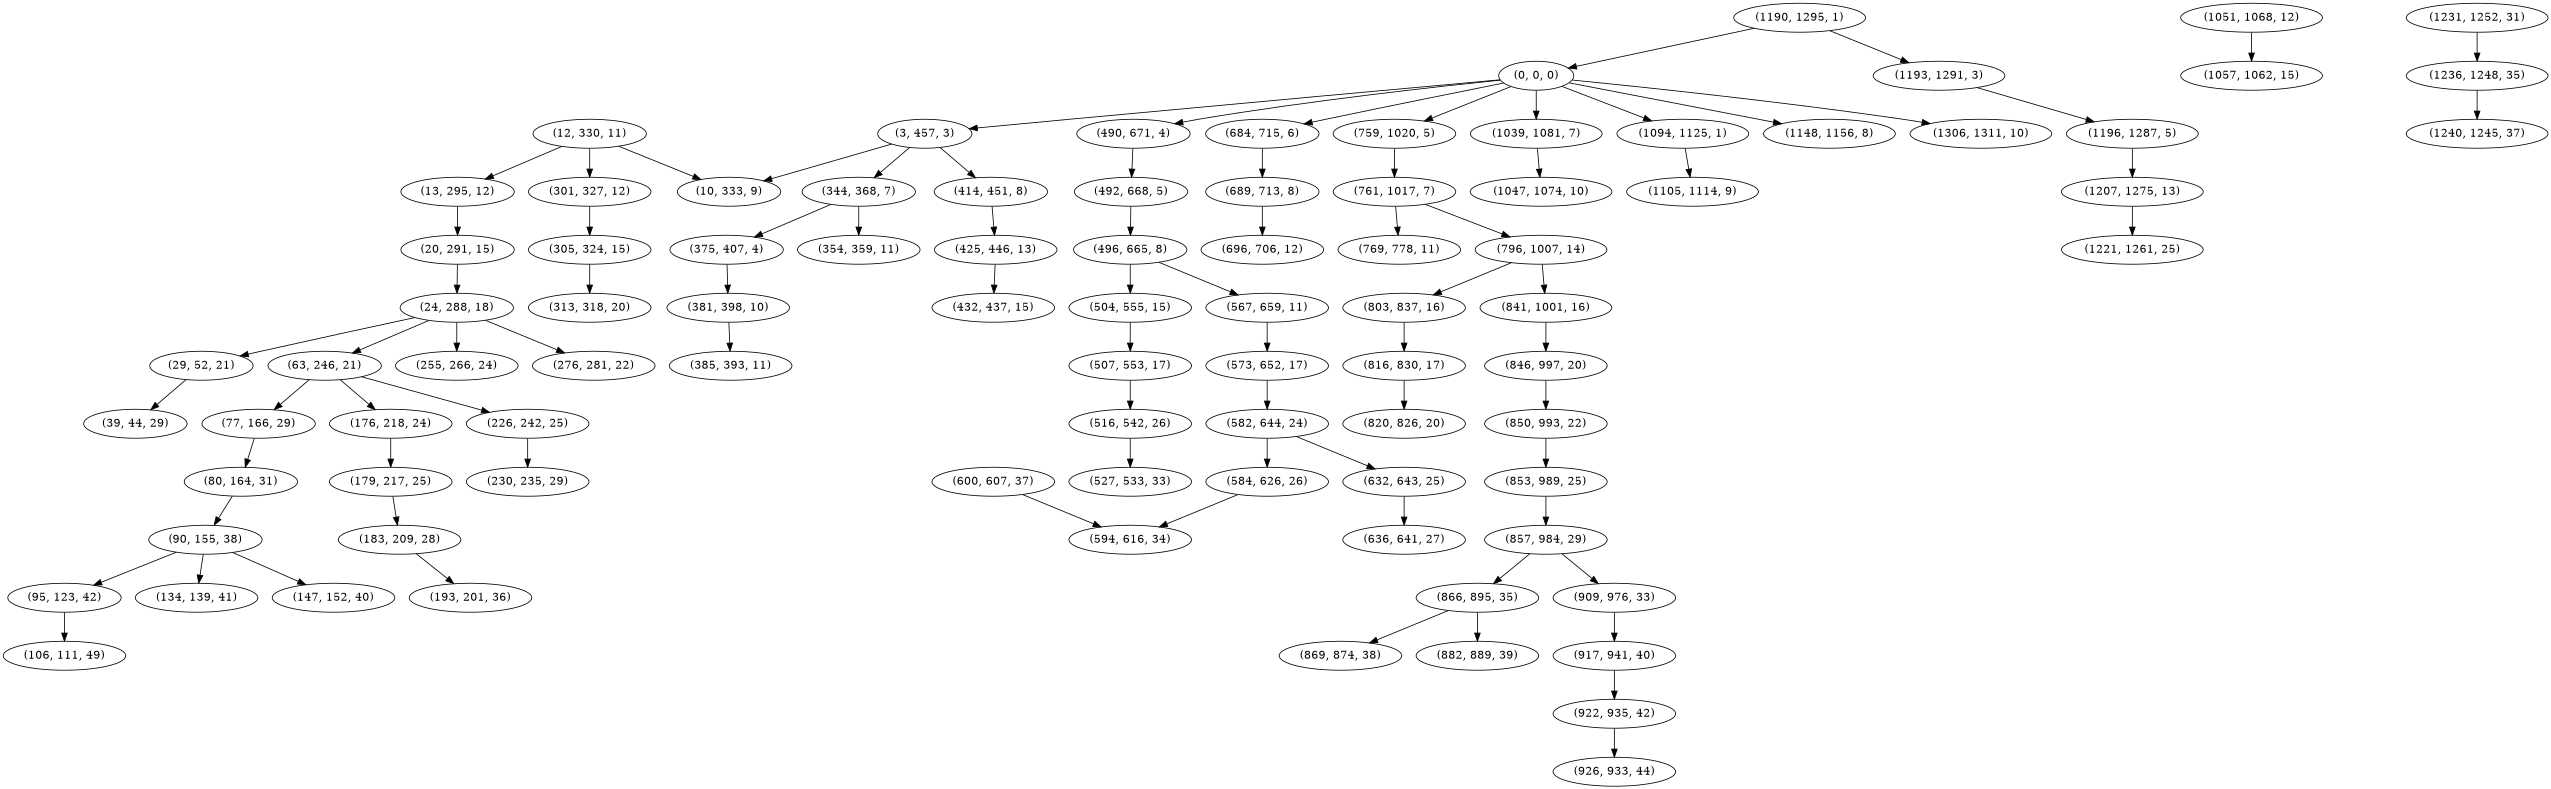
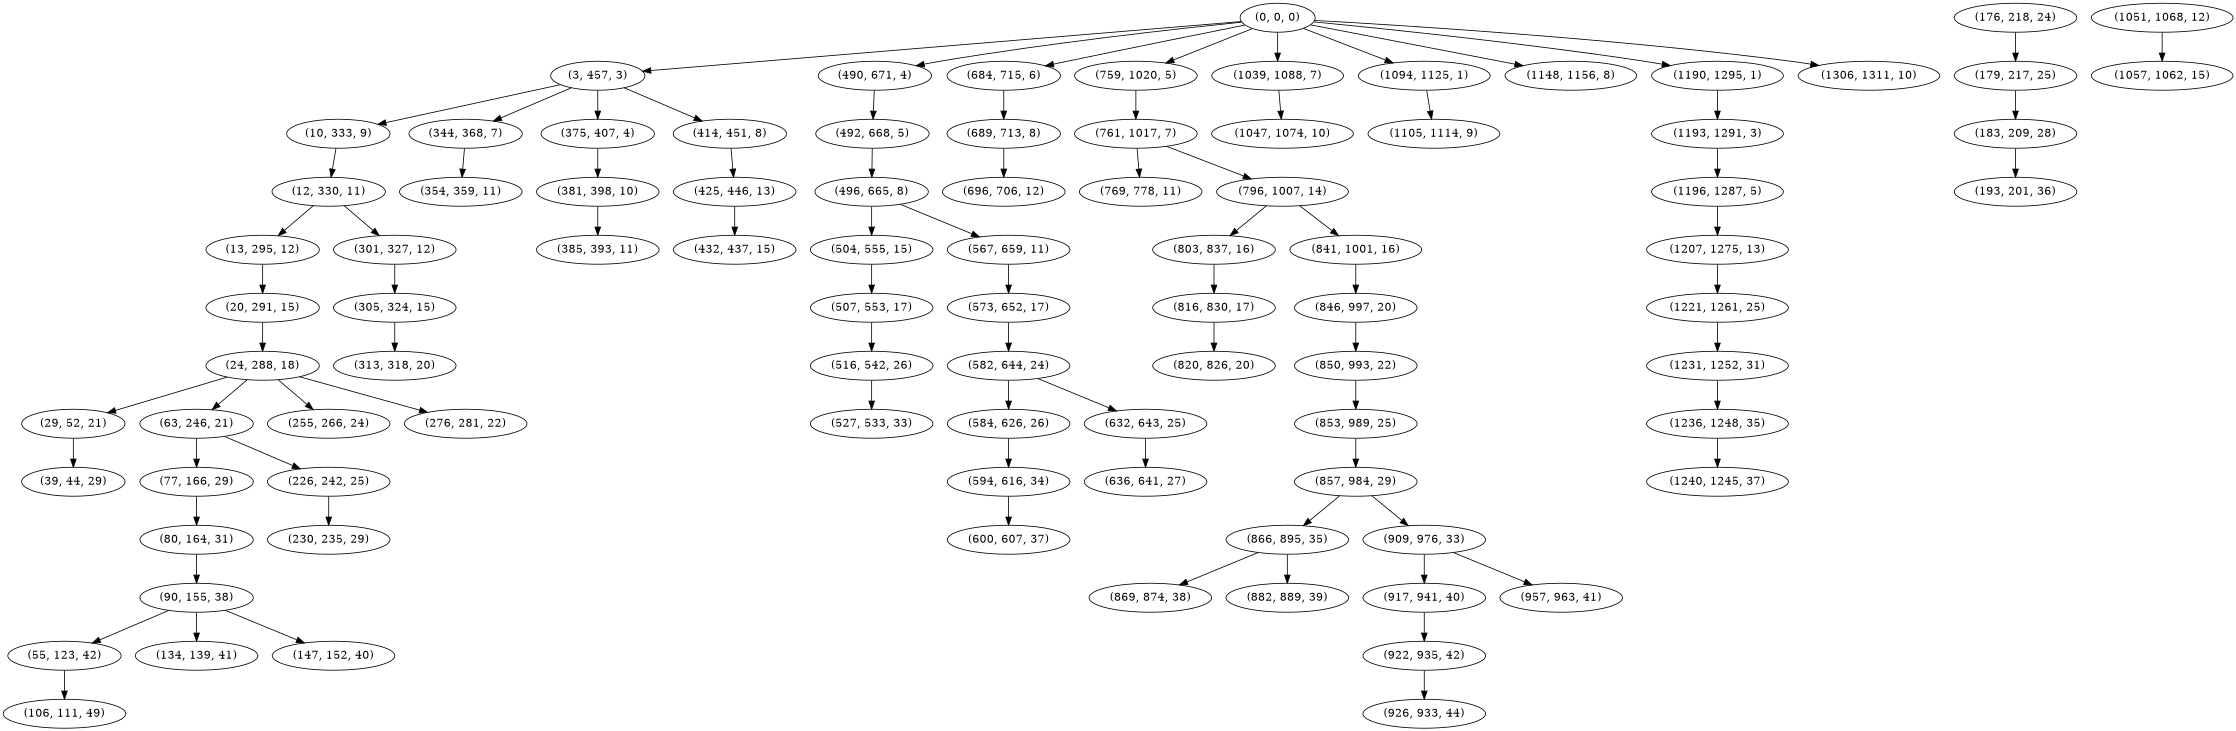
(1665, 47) -> (1488, 41)
(1536, 134) -> (1278, 76)
(656, 161) -> (334, 159)
(796, 219) -> (598, 101)
none -> (1717, 333)
(355, 392) -> none
(1058, 509) -> (1009, 507)
(64, 598) -> (64, 656)
none -> (1561, 598)
